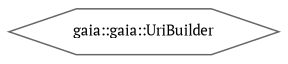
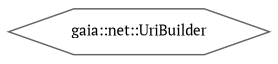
(144, 32) -> (139, 32)
